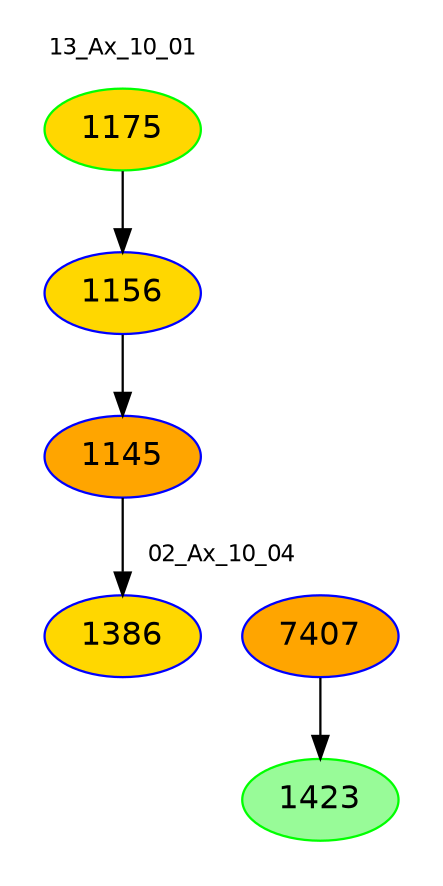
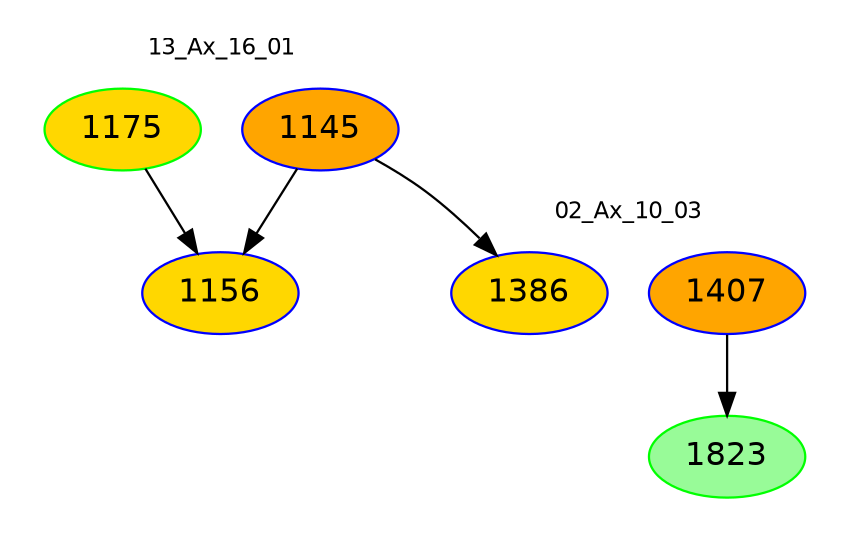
(123, 49) -> (222, 49)
(123, 364) -> (277, 201)
(222, 556) -> (628, 212)
(320, 636) -> (727, 293)
(320, 800) -> (727, 457)
